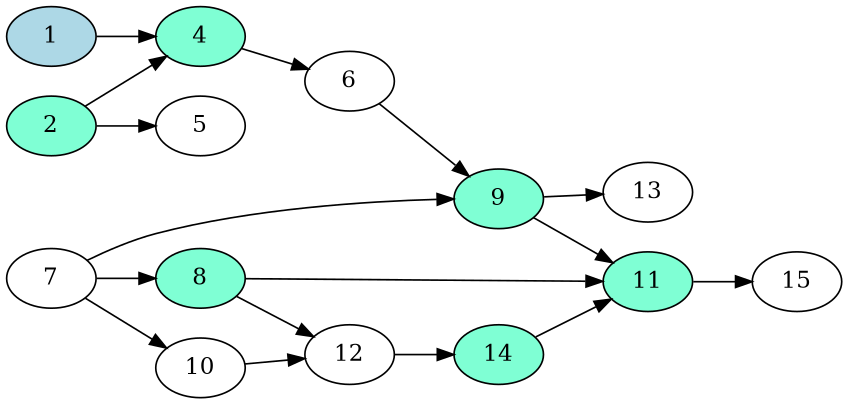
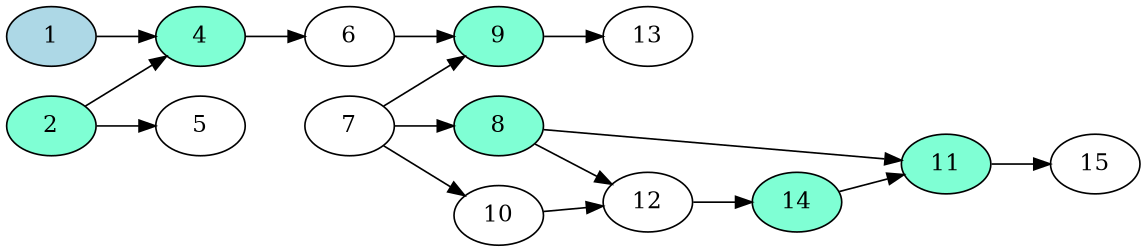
(566, 236) -> none
